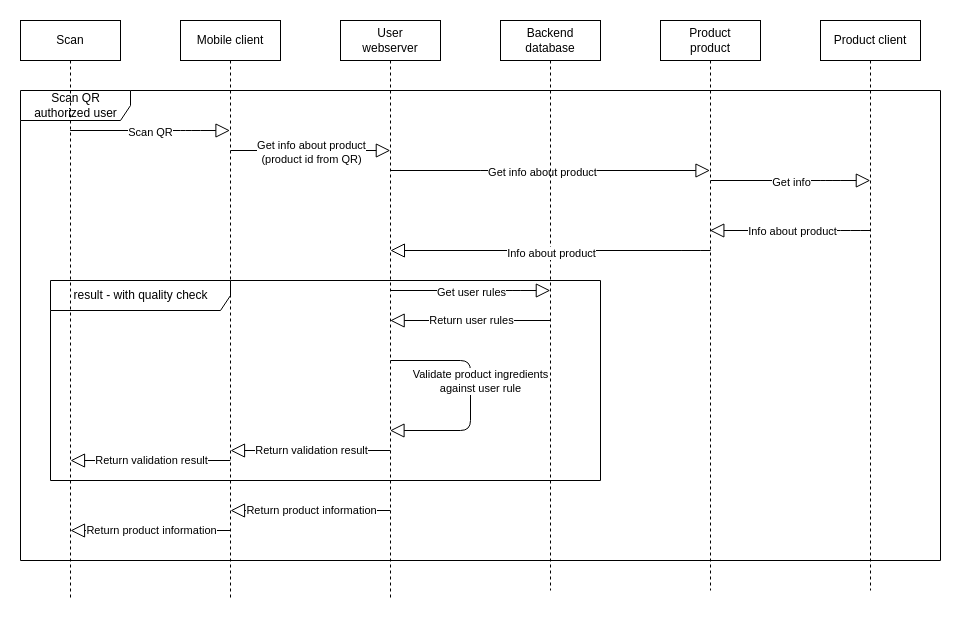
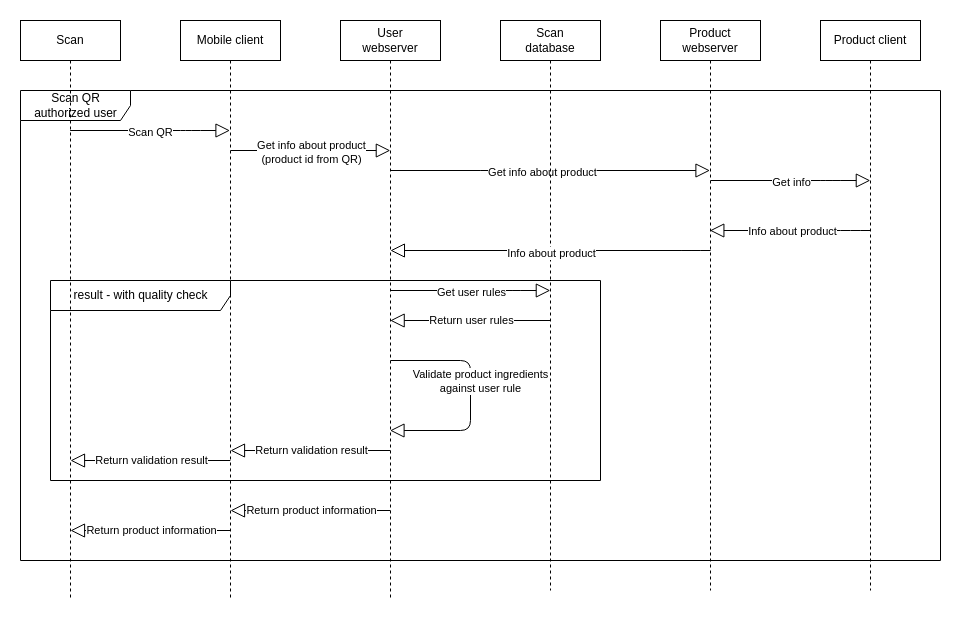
(551, 41) -> (551, 41)
(711, 41) -> (711, 41)
